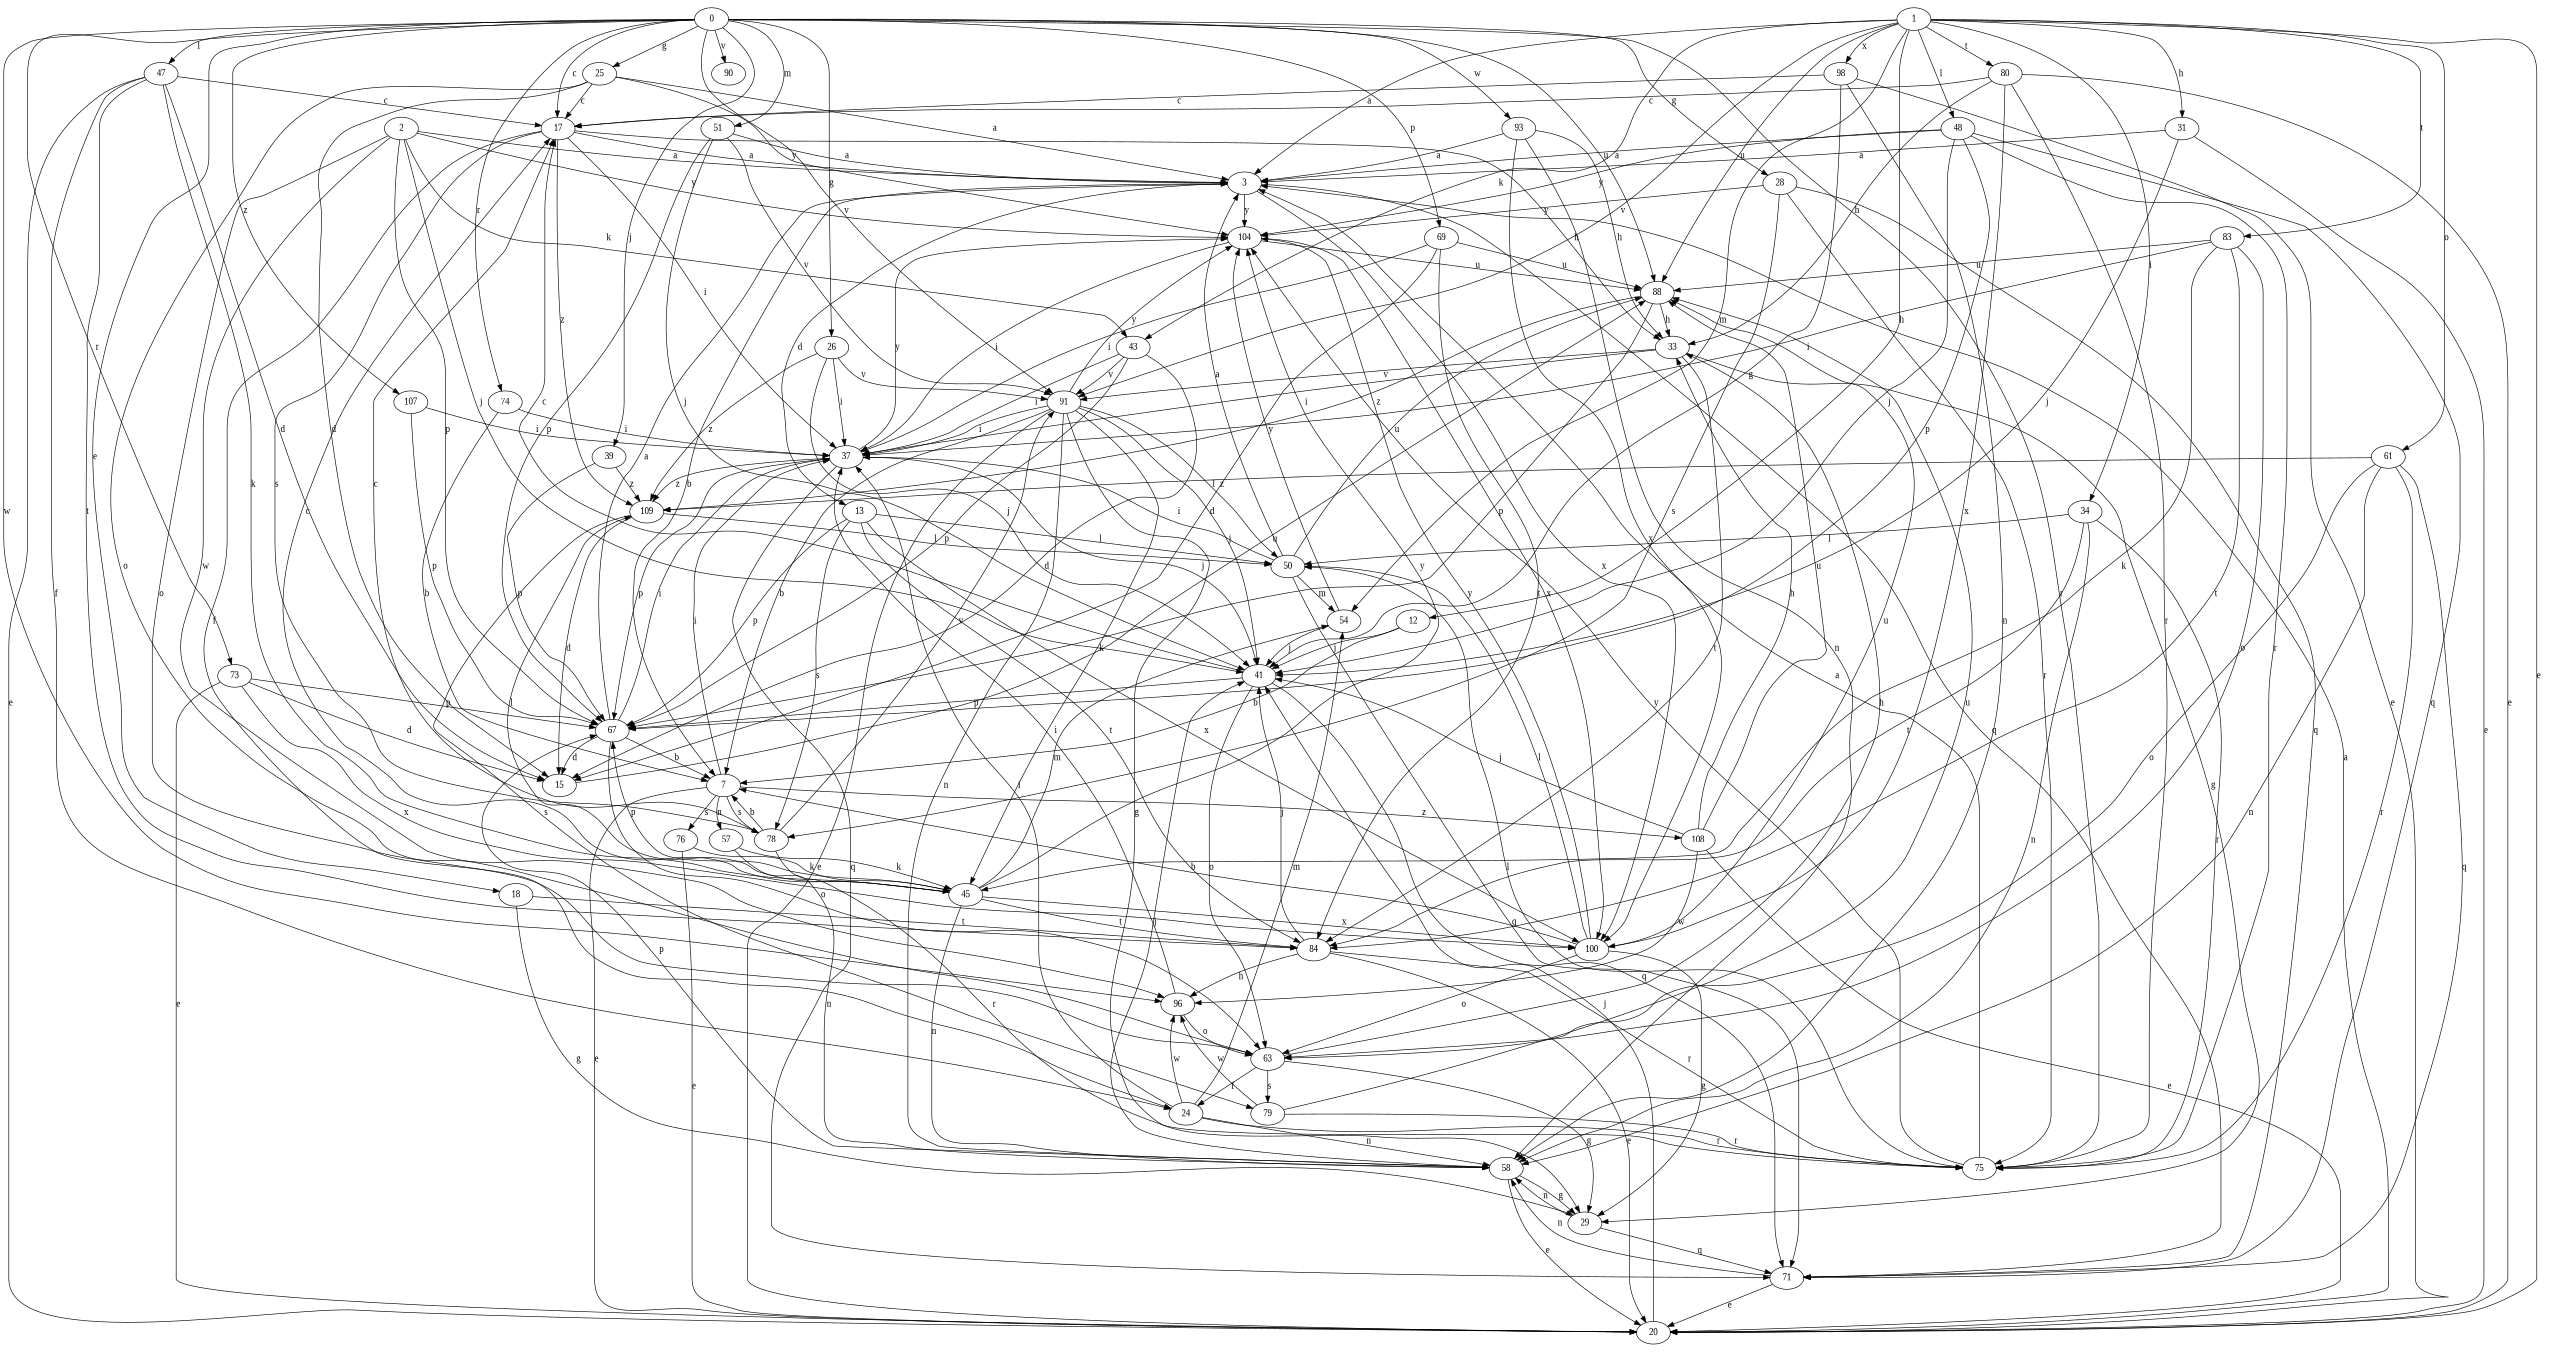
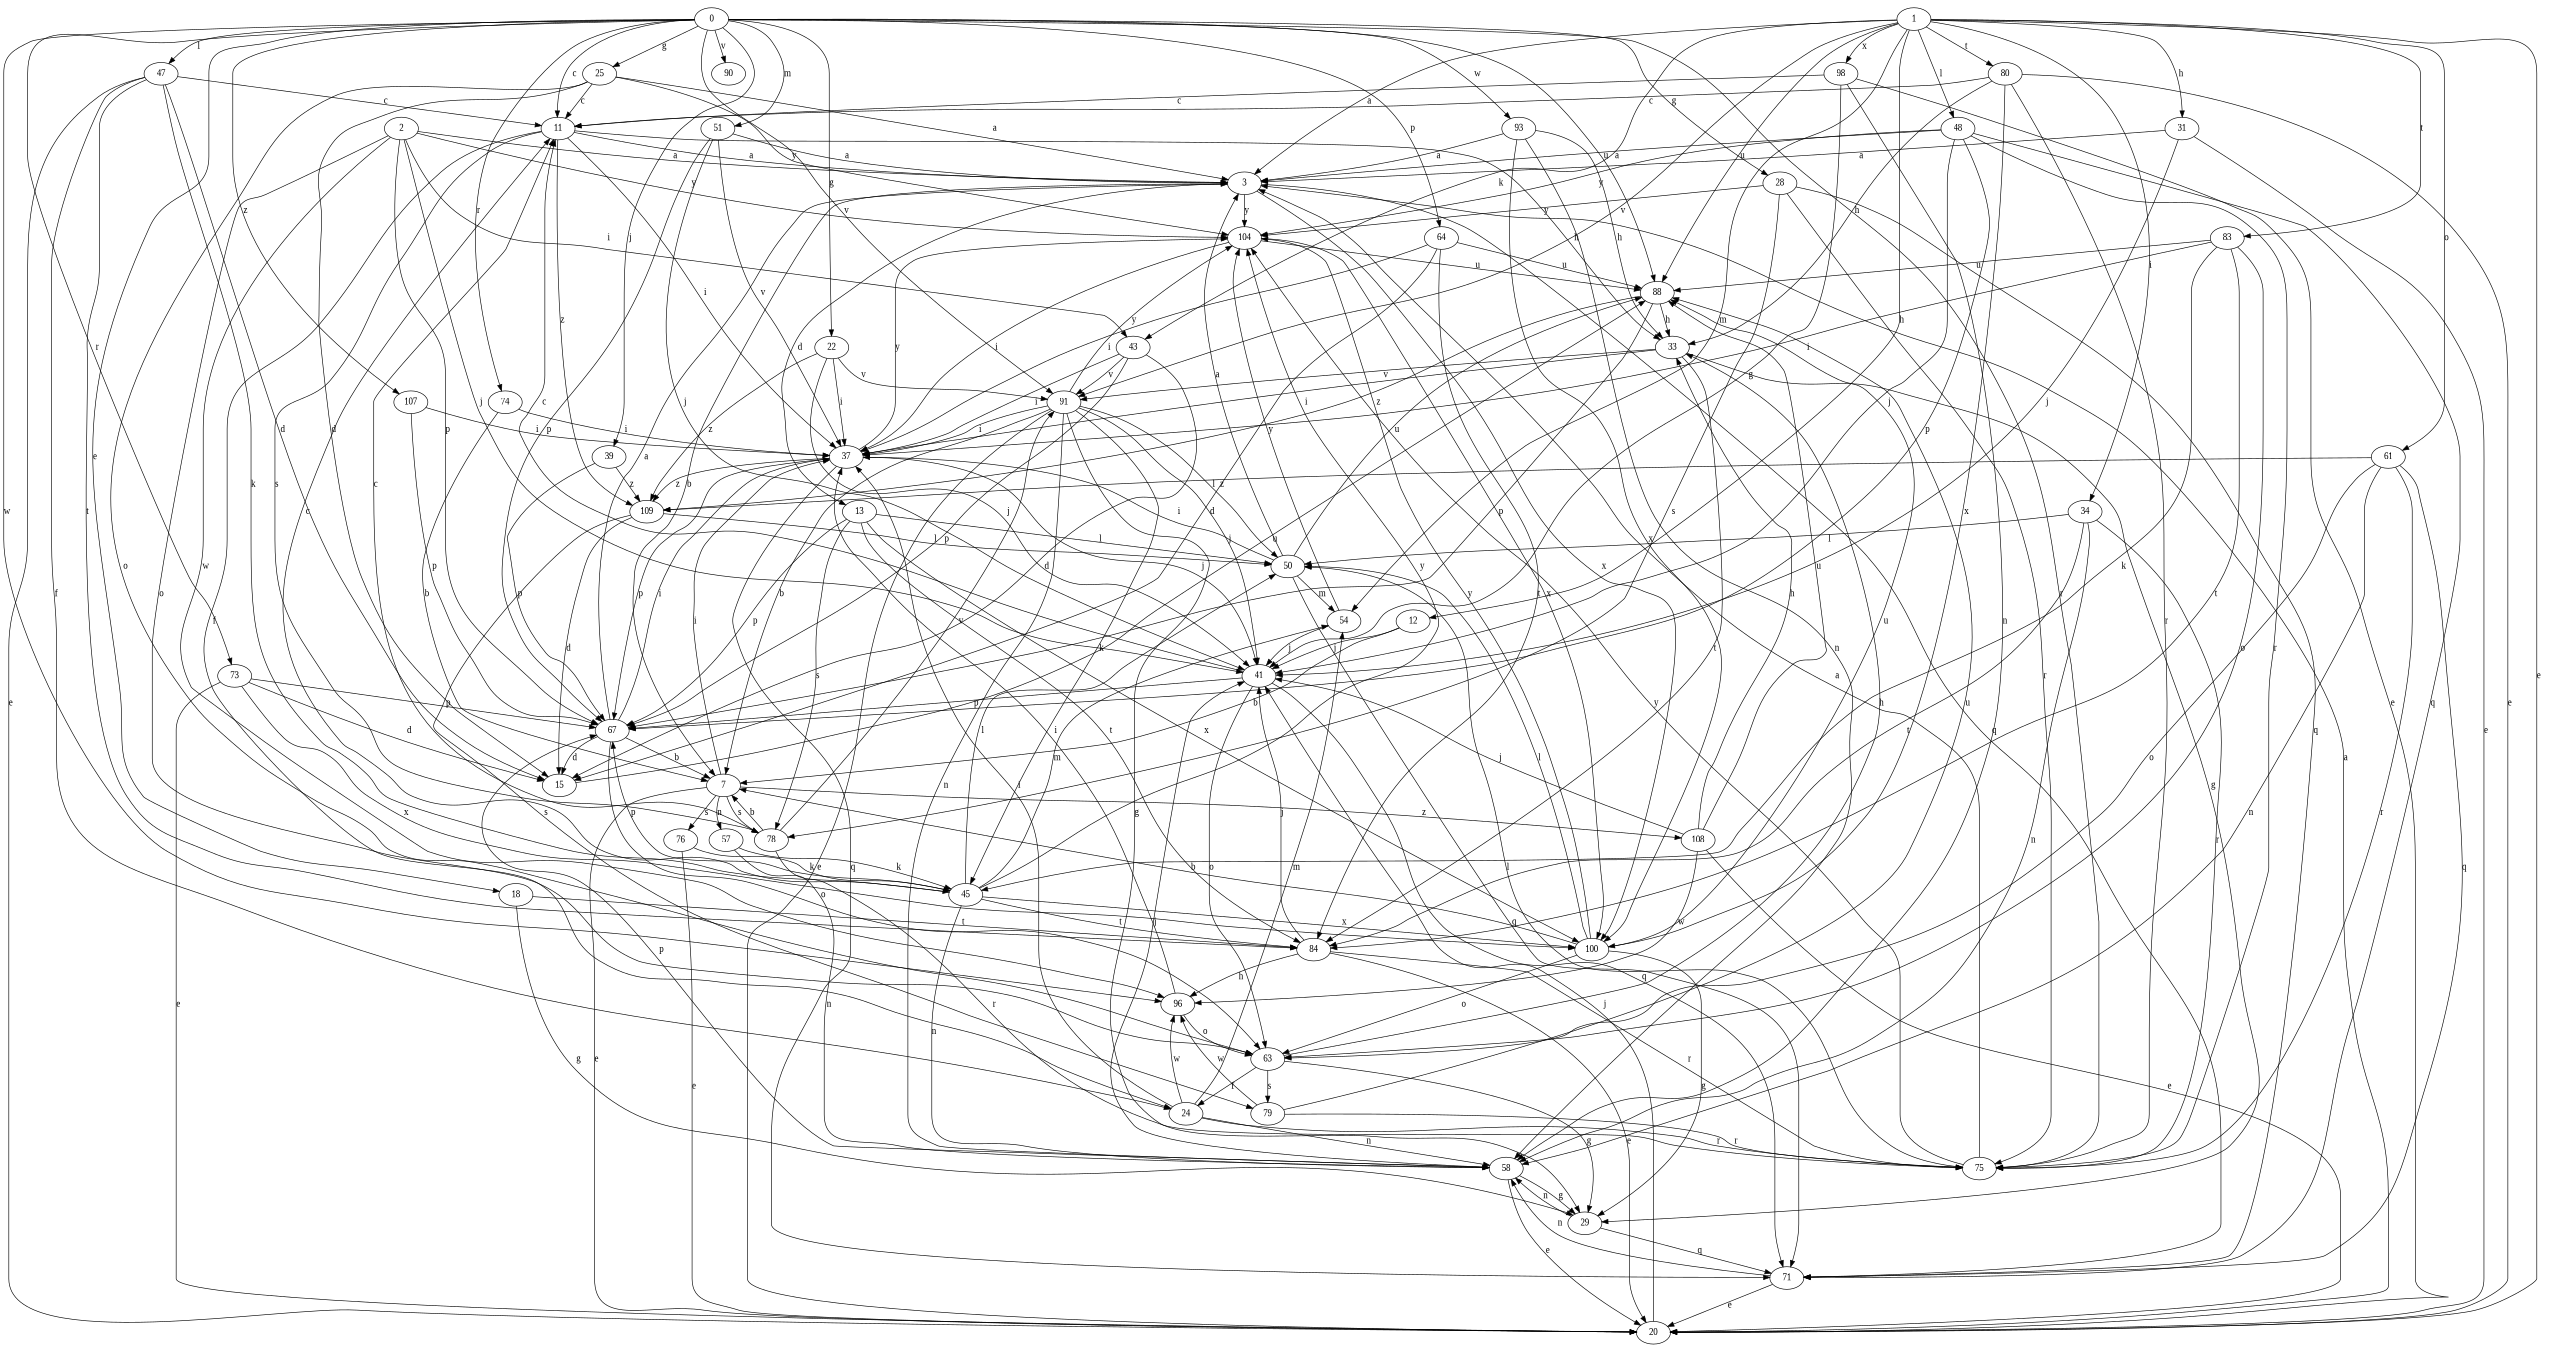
(558, 129) -> (558, 129)
(609, 238) -> (609, 238)
(1441, 238) -> (1441, 238)
(846, 323) -> (757, 298)
(832, 347) -> (832, 347)
(588, 812) -> (1040, 690)
